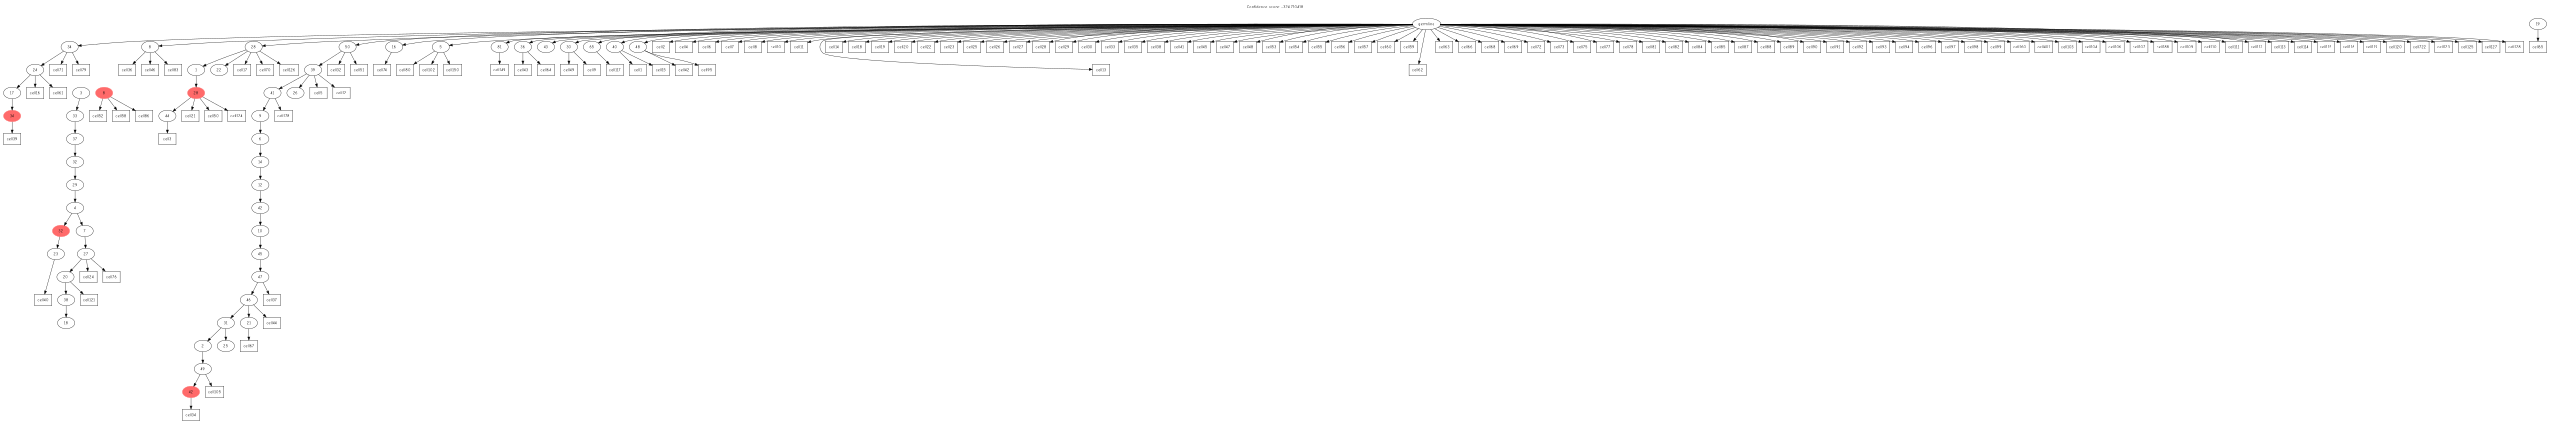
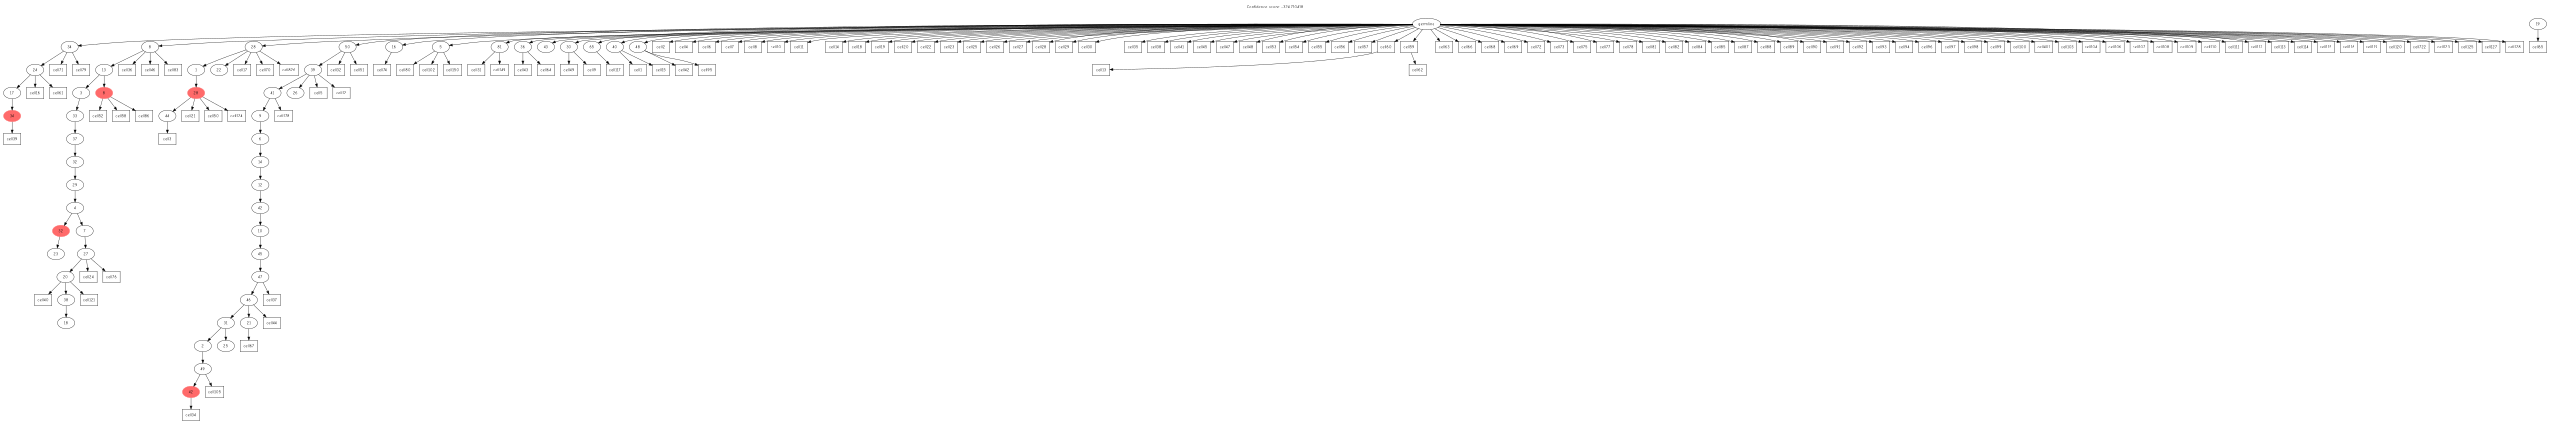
(1422, 45) -> (1413, 57)
(1110, 47) -> none
(2020, 47) -> (2020, 47)
(2163, 47) -> (2163, 47)
(829, 54) -> (1246, 66)
none -> (104, 70)
(289, 70) -> (289, 70)
none -> (476, 70)
(50, 275) -> (56, 287)
